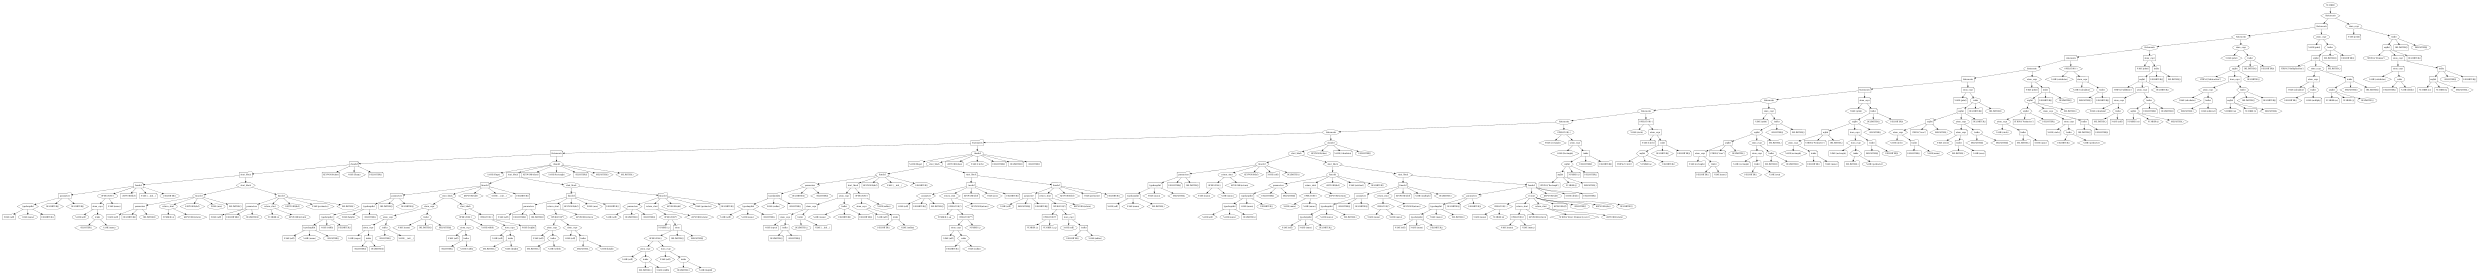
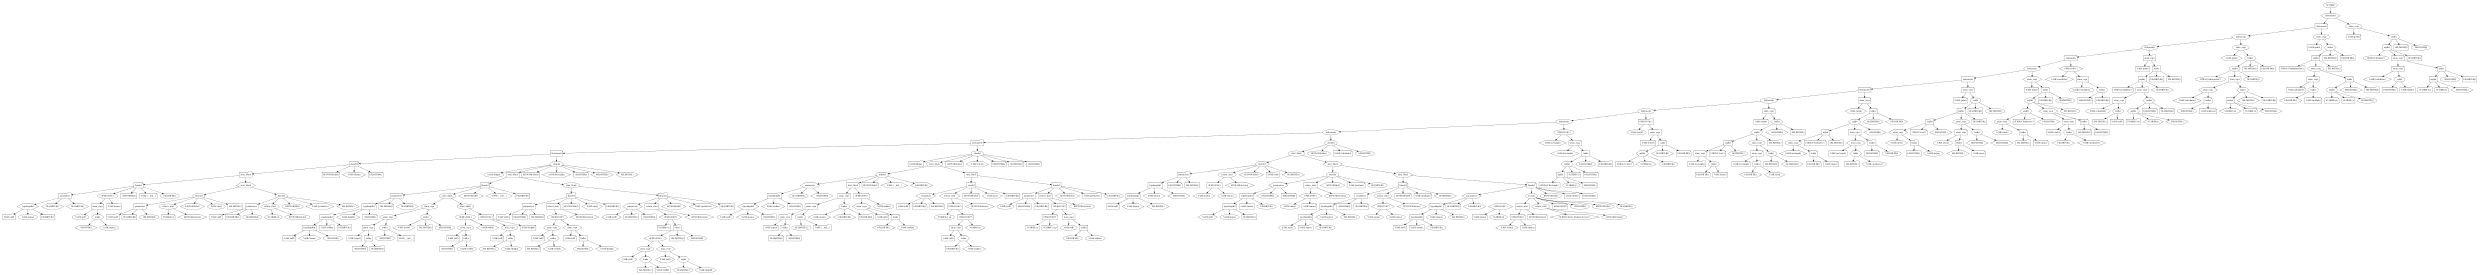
(1518, 201) -> none
